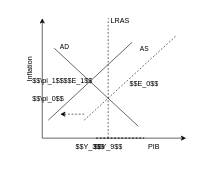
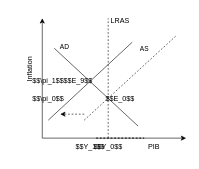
(78, 81) -> (78, 81)
(144, 84) -> (120, 99)
(90, 147) -> (90, 147)
(108, 147) -> (108, 147)
